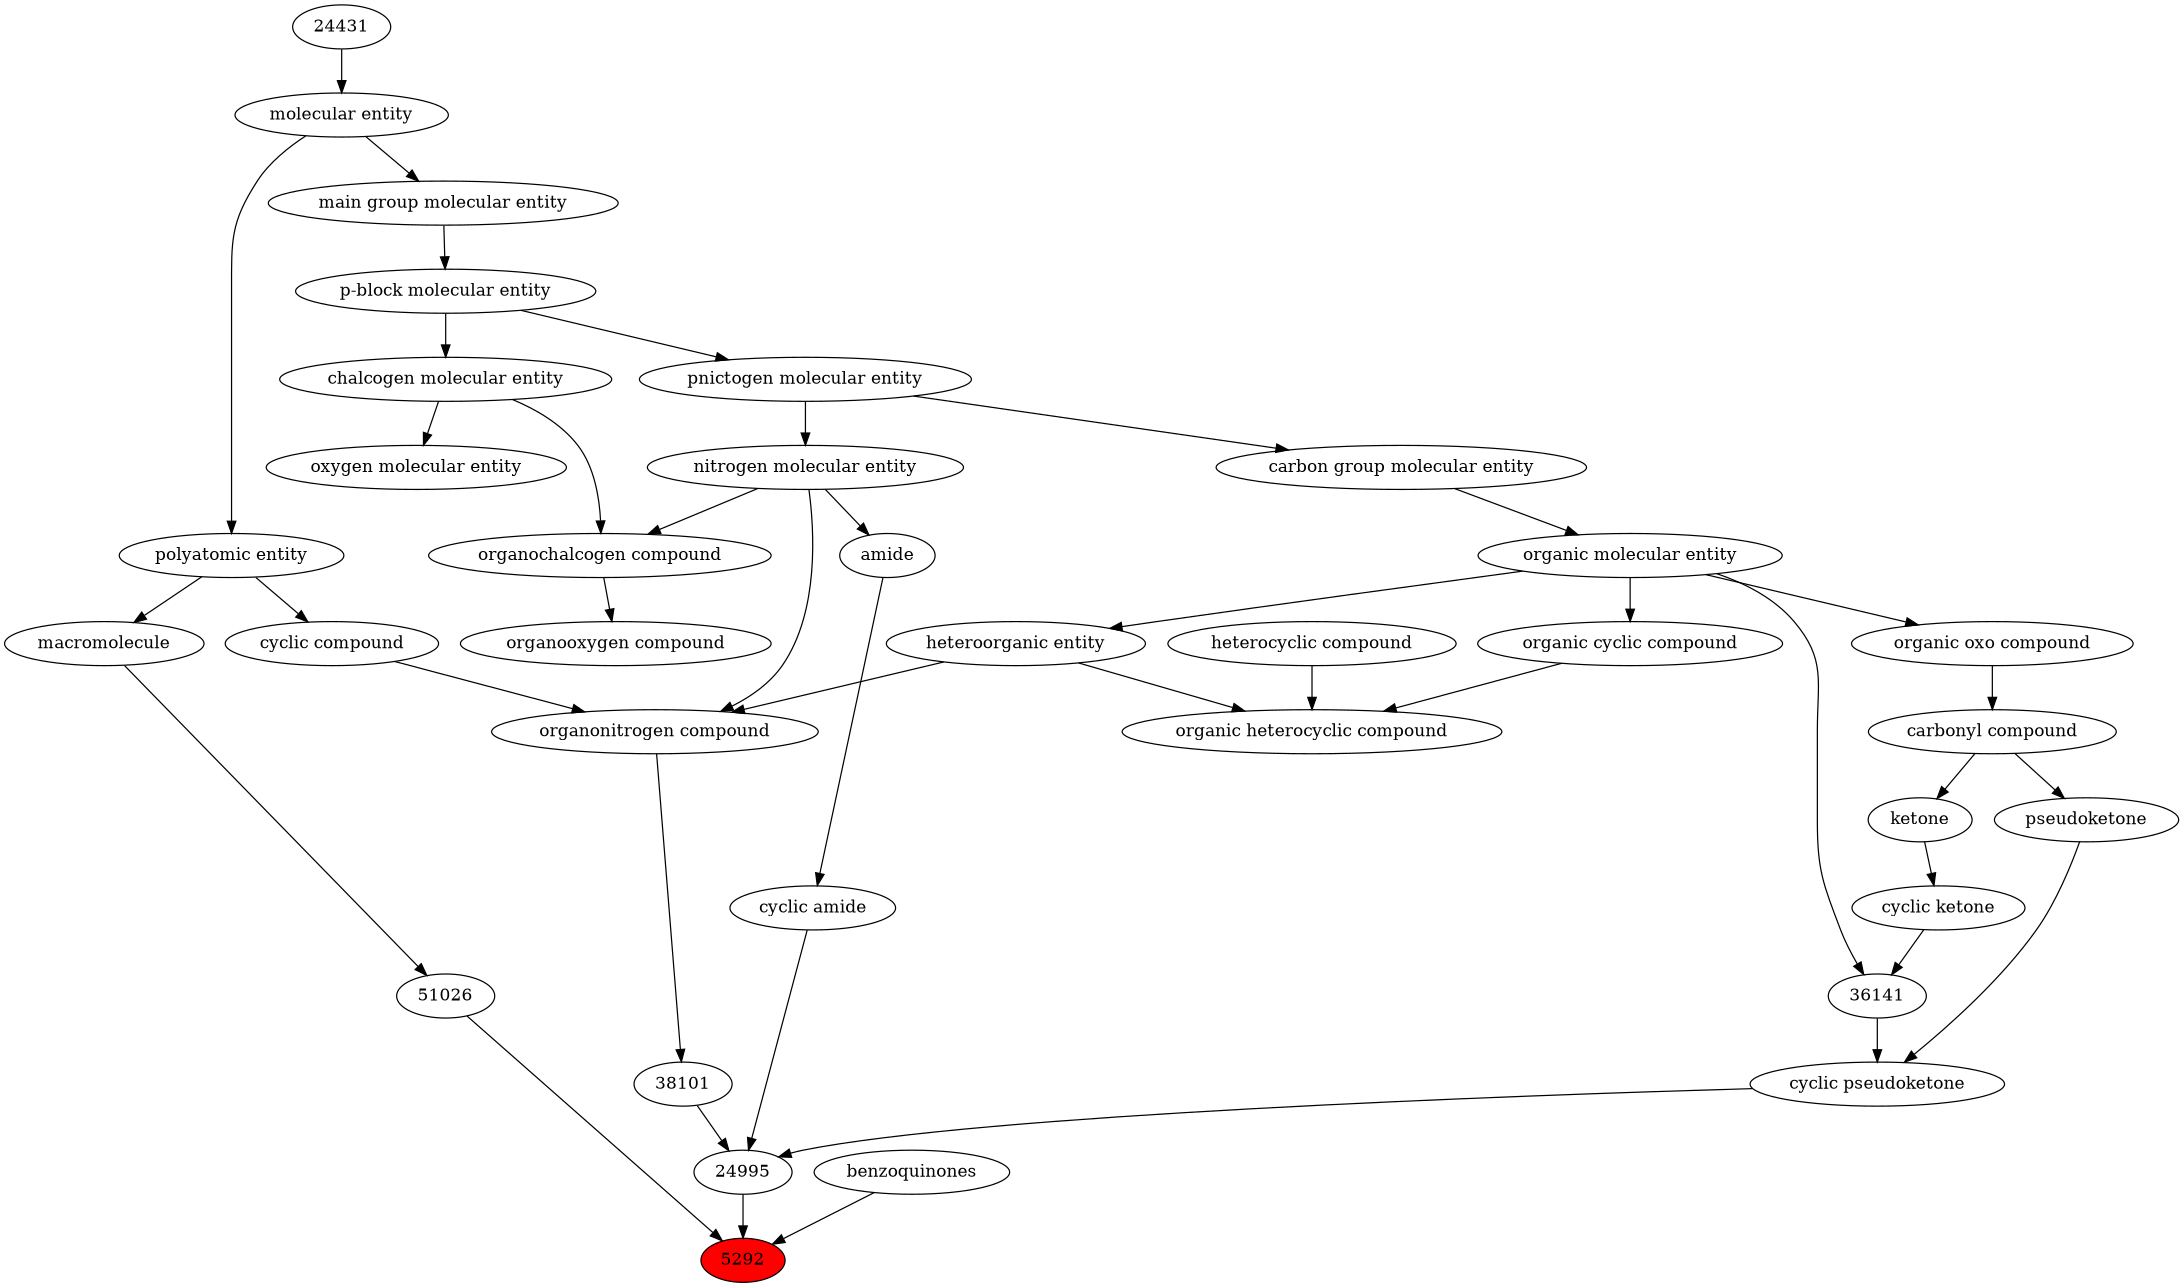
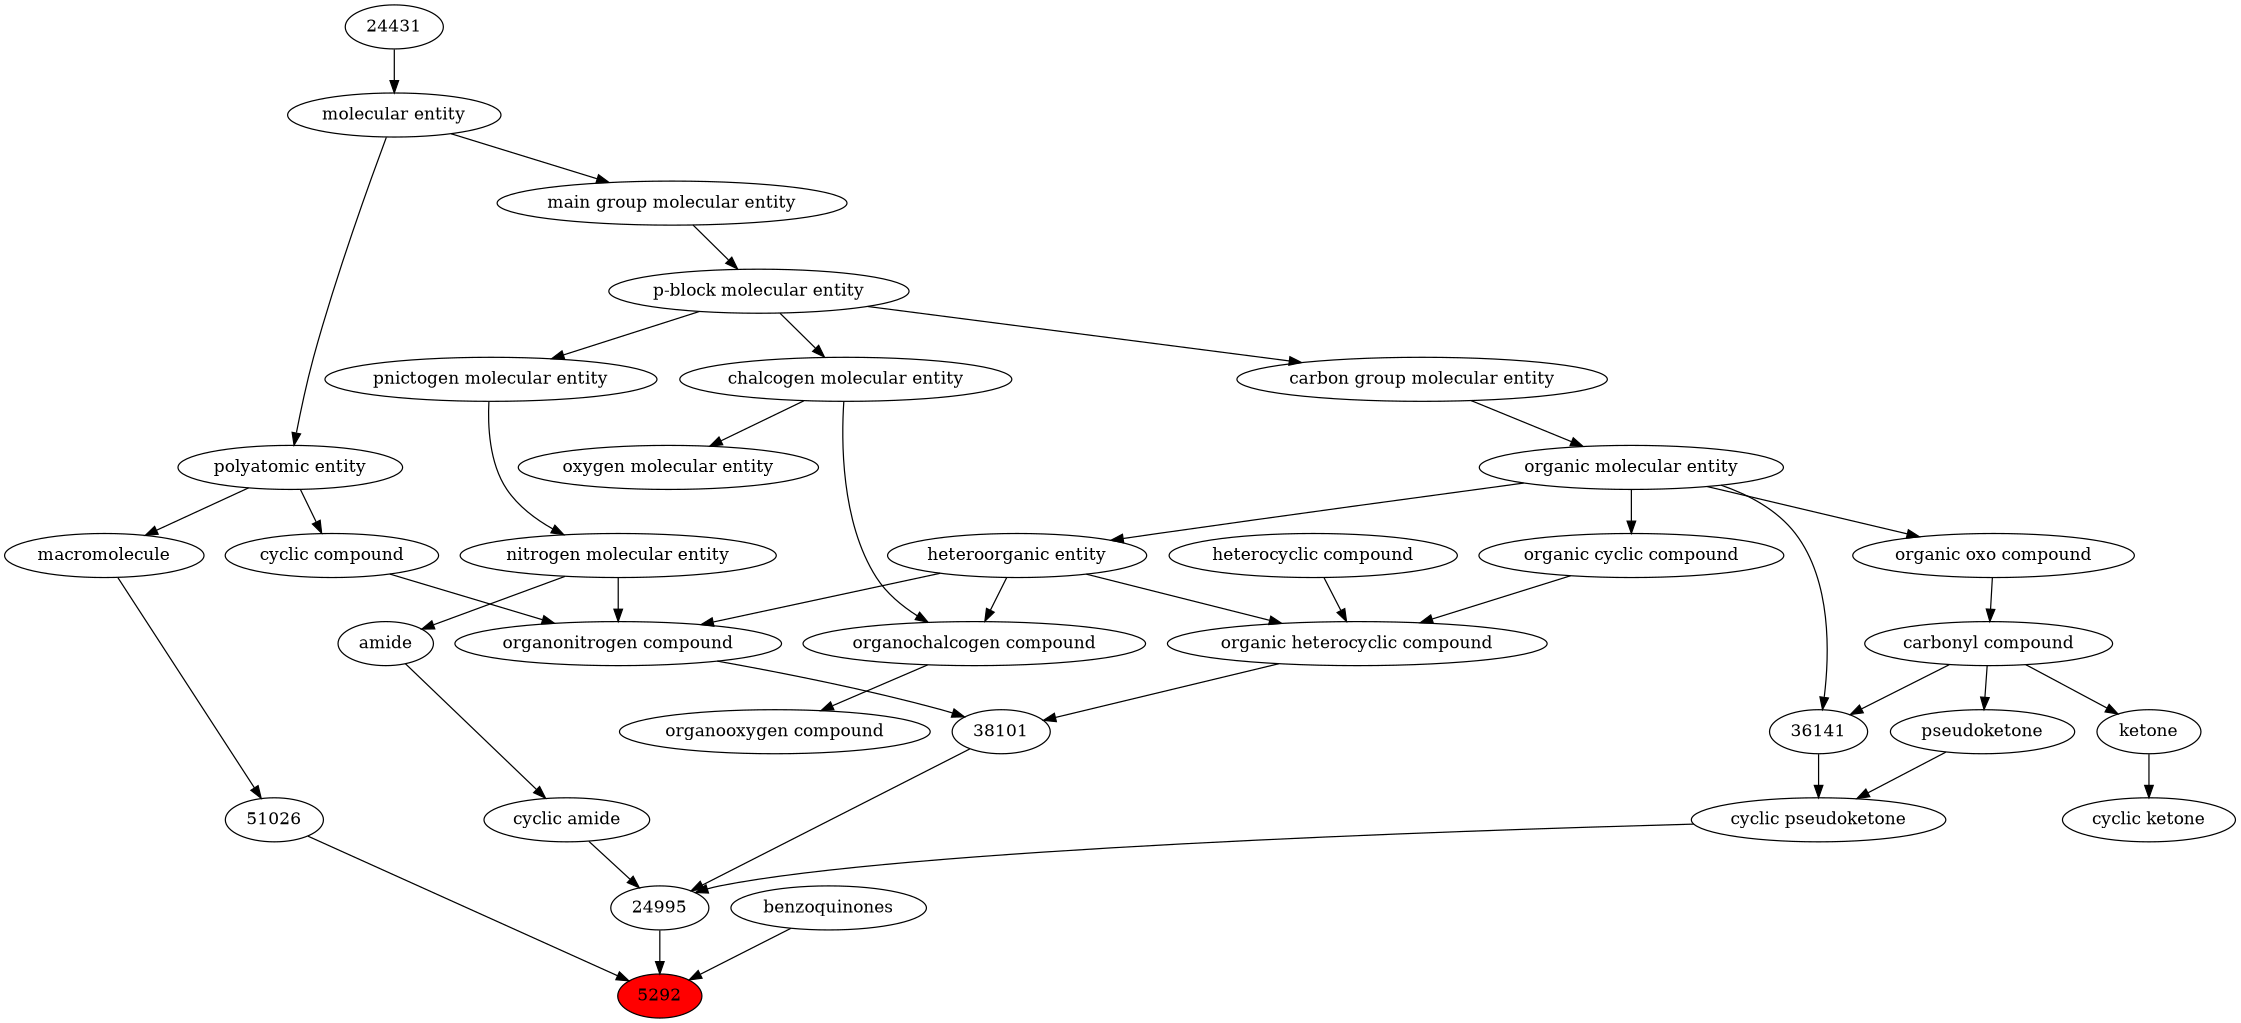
(1095, 422) -> (1079, 334)
(709, 509) -> (999, 594)
none -> (1167, 691)
(1911, 947) -> (1905, 687)
